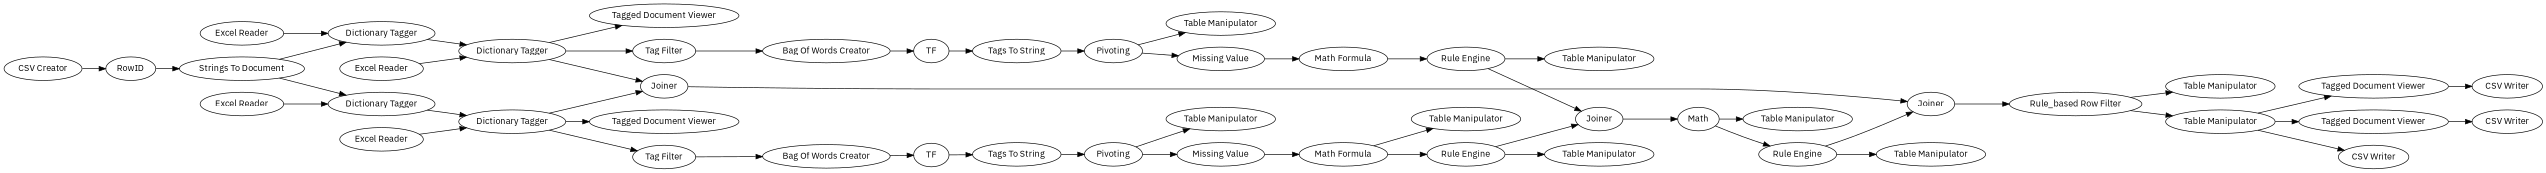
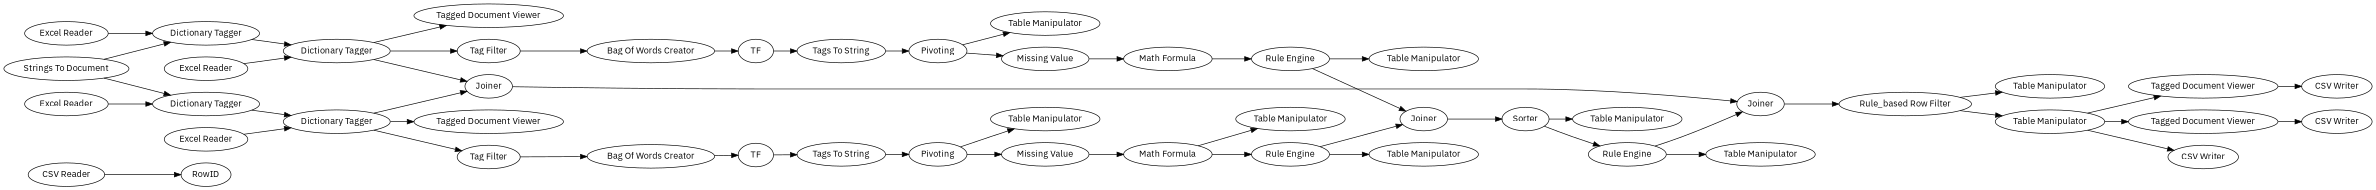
(43, 69) -> (66, 175)
(164, 69) -> none
(1698, 119) -> (1526, 119)
